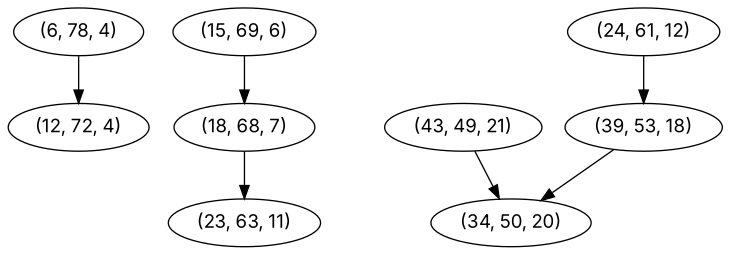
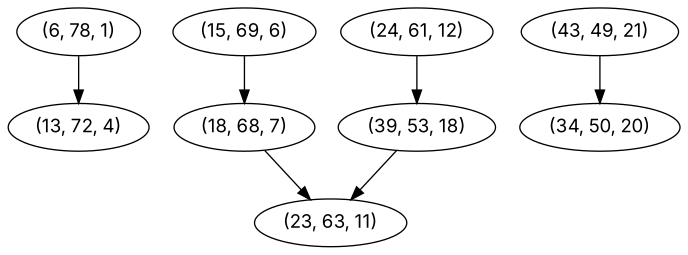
(79, 32) -> (79, 32)
(79, 127) -> (79, 127)
(583, 171) -> (378, 170)
